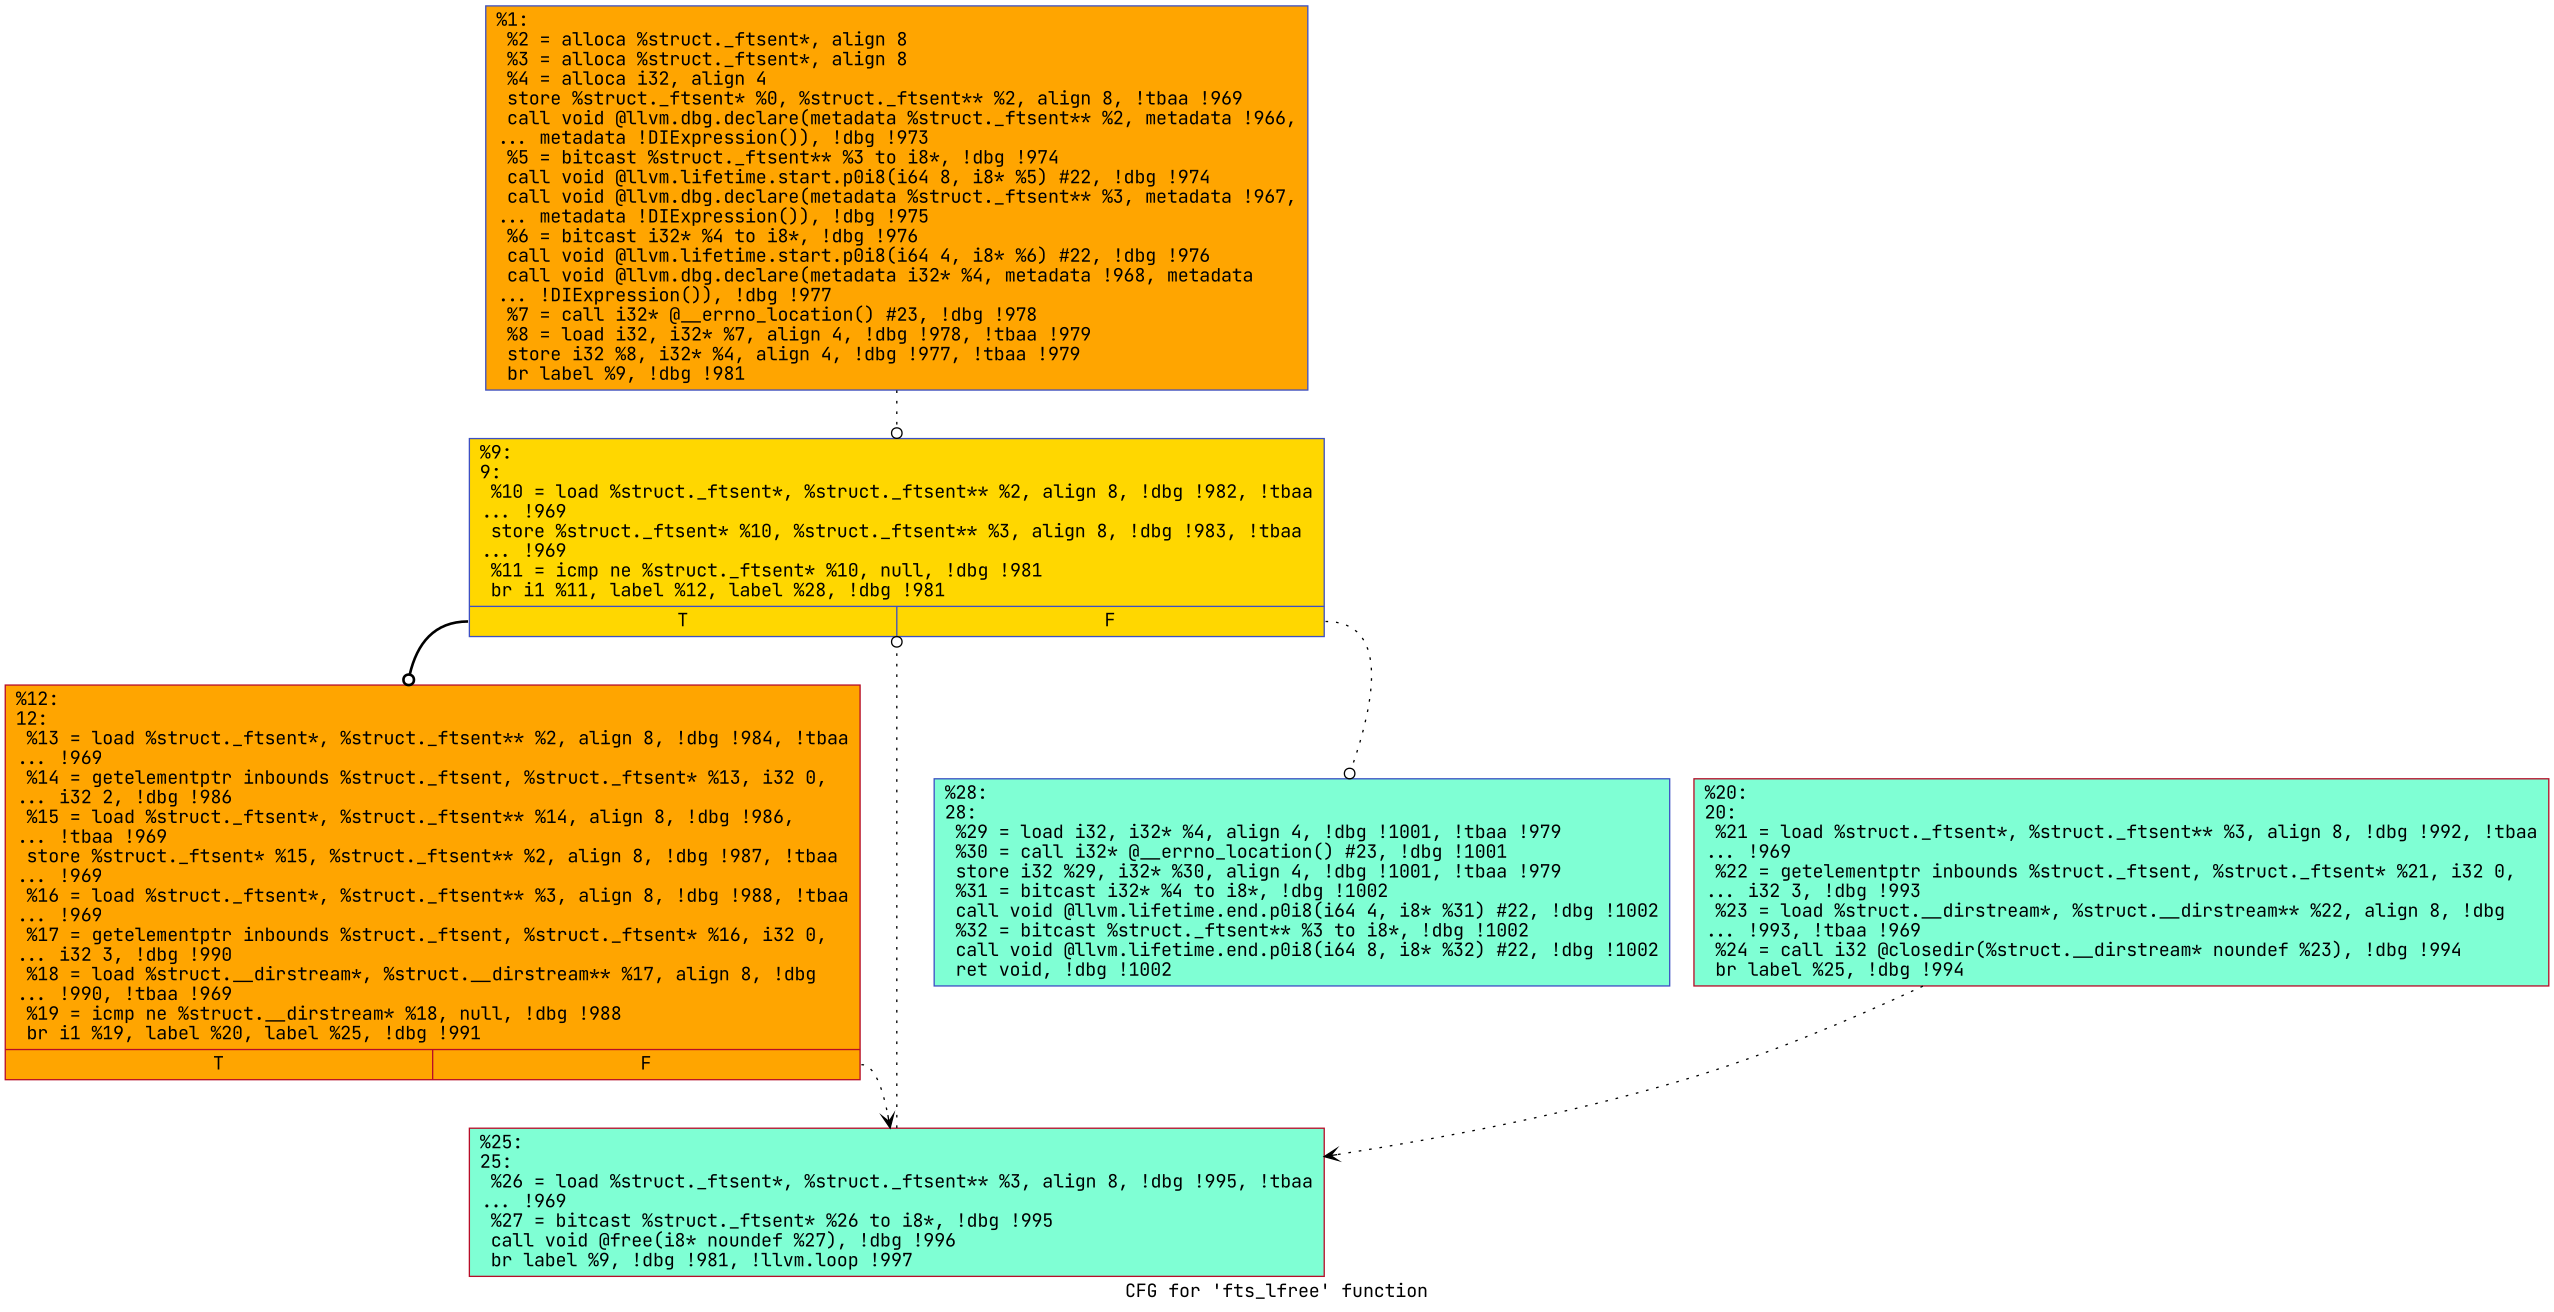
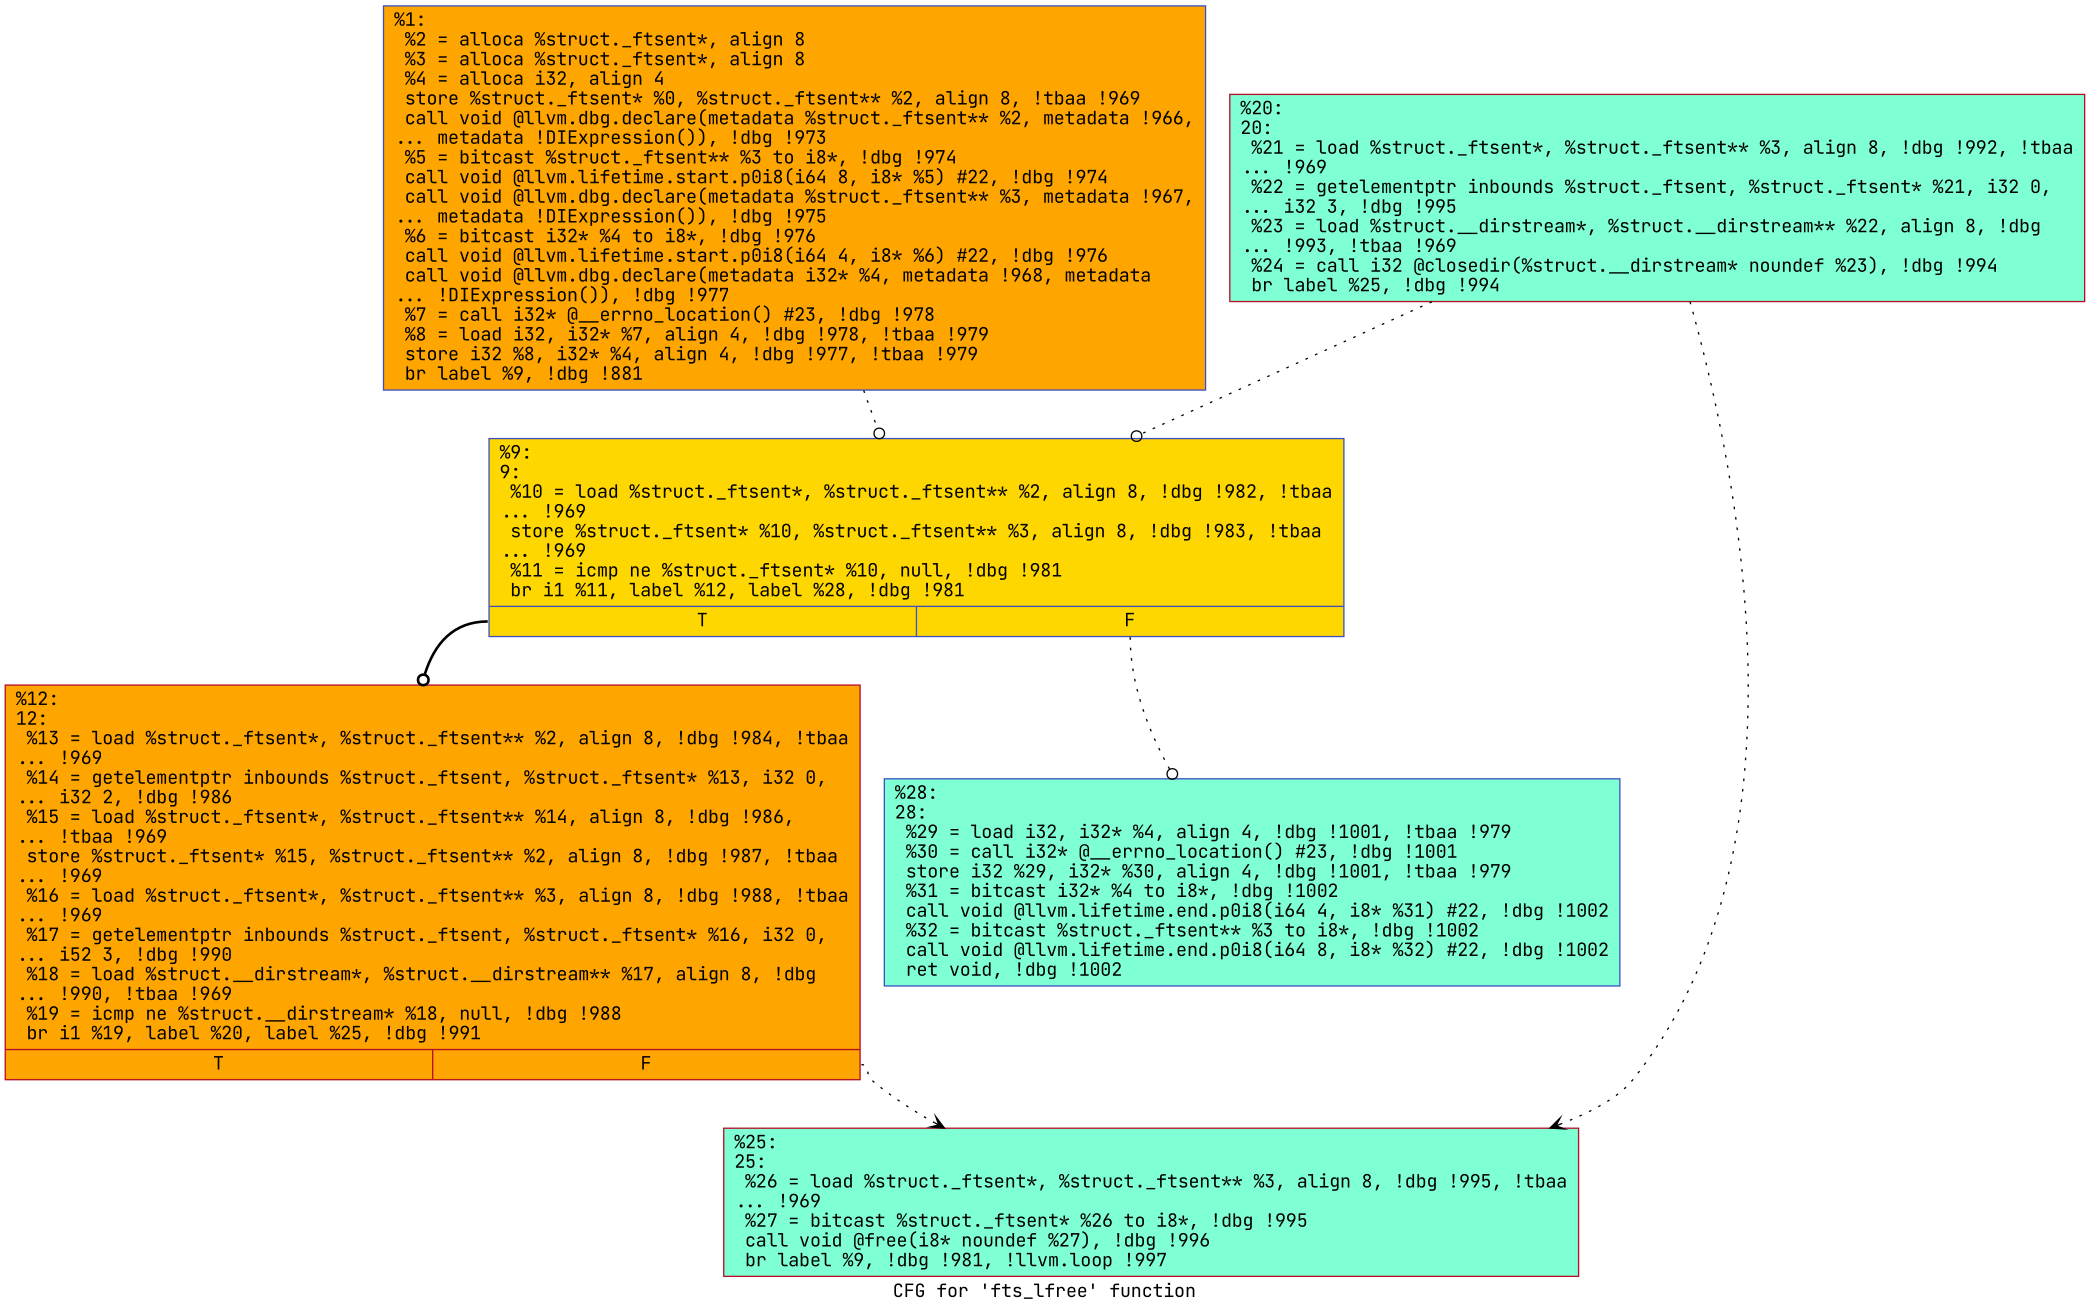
(621, 374) -> (519, 374)
(897, 888) -> (1287, 368)
(1813, 892) -> (1349, 207)
(125, 955) -> (125, 955)
